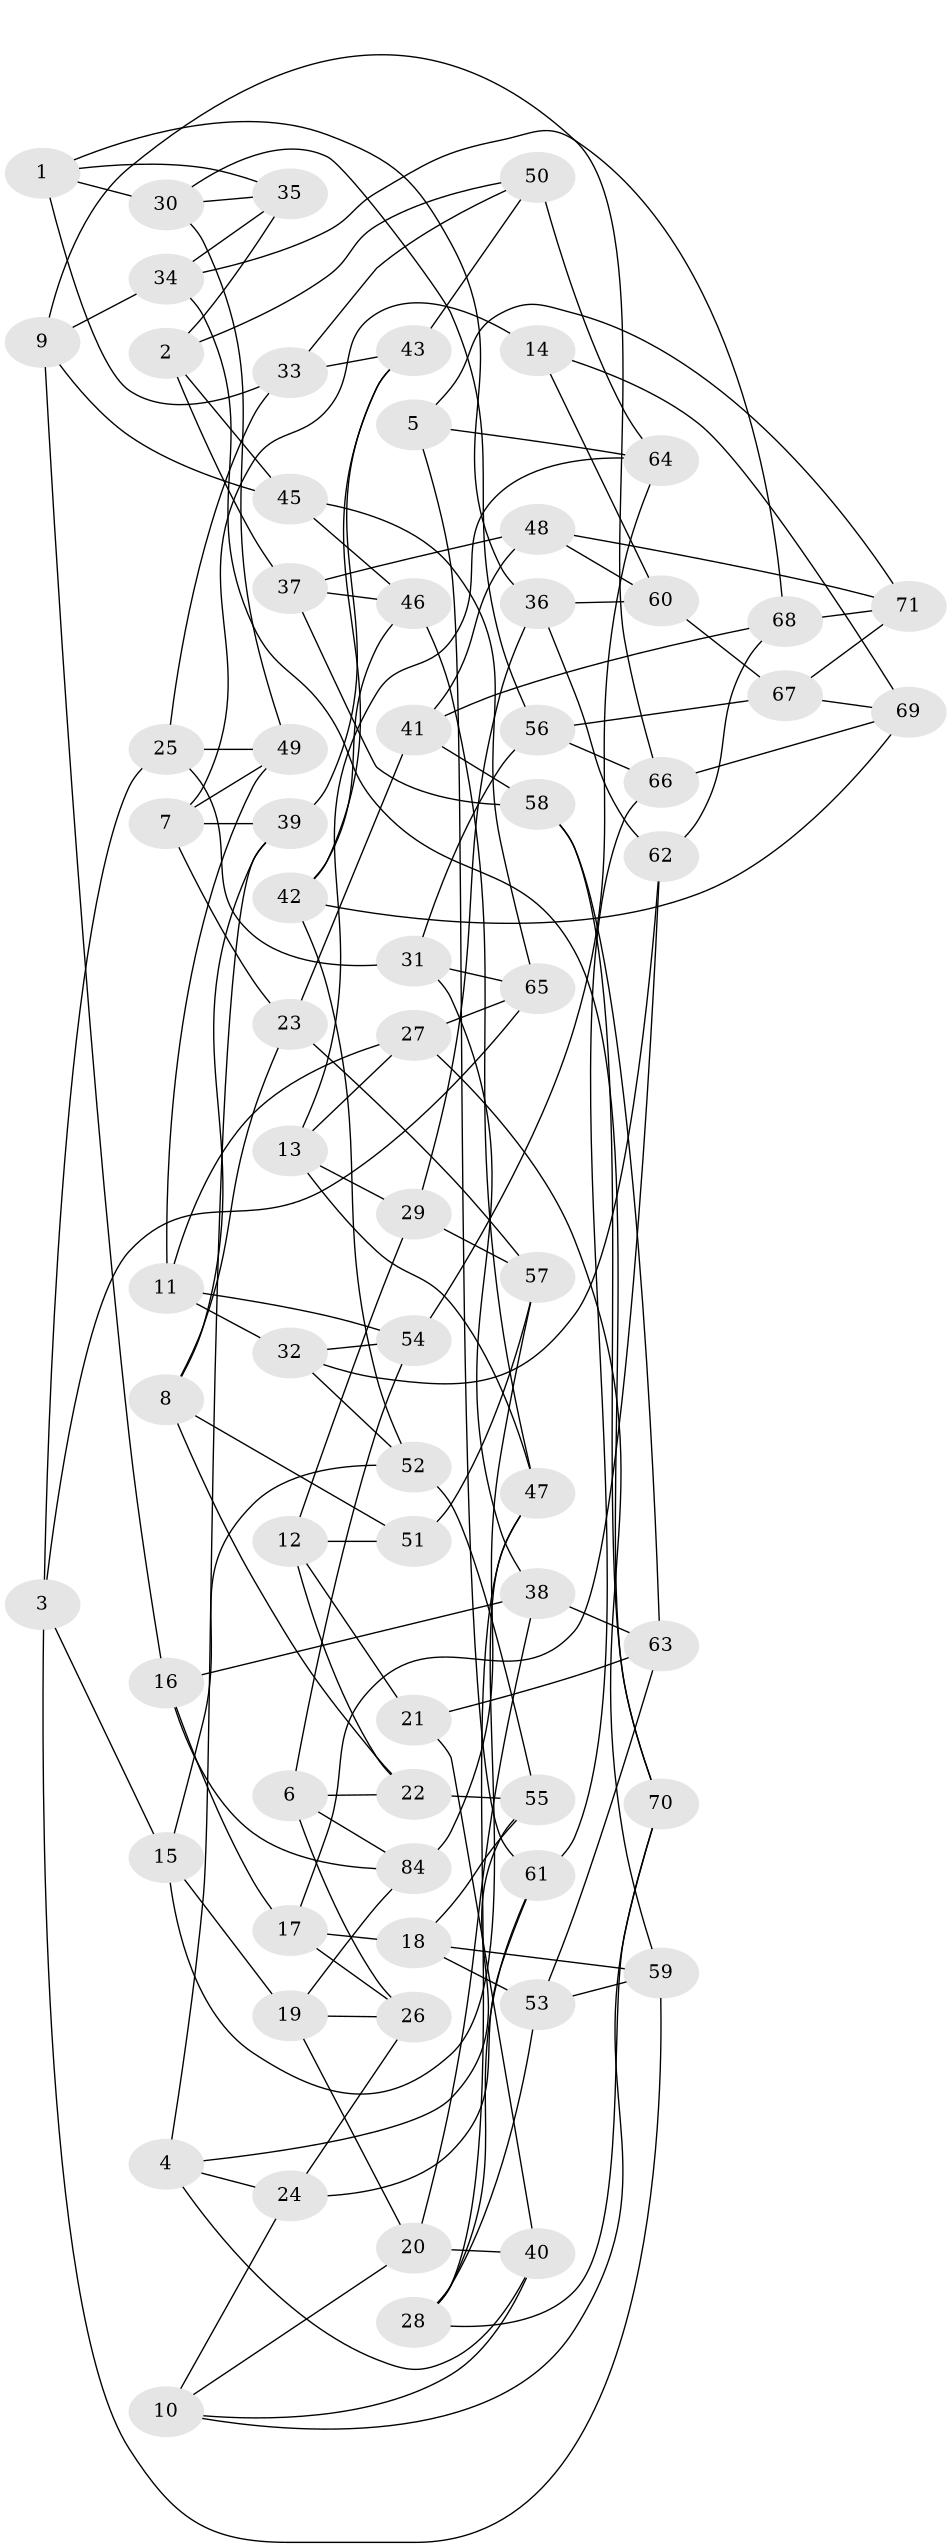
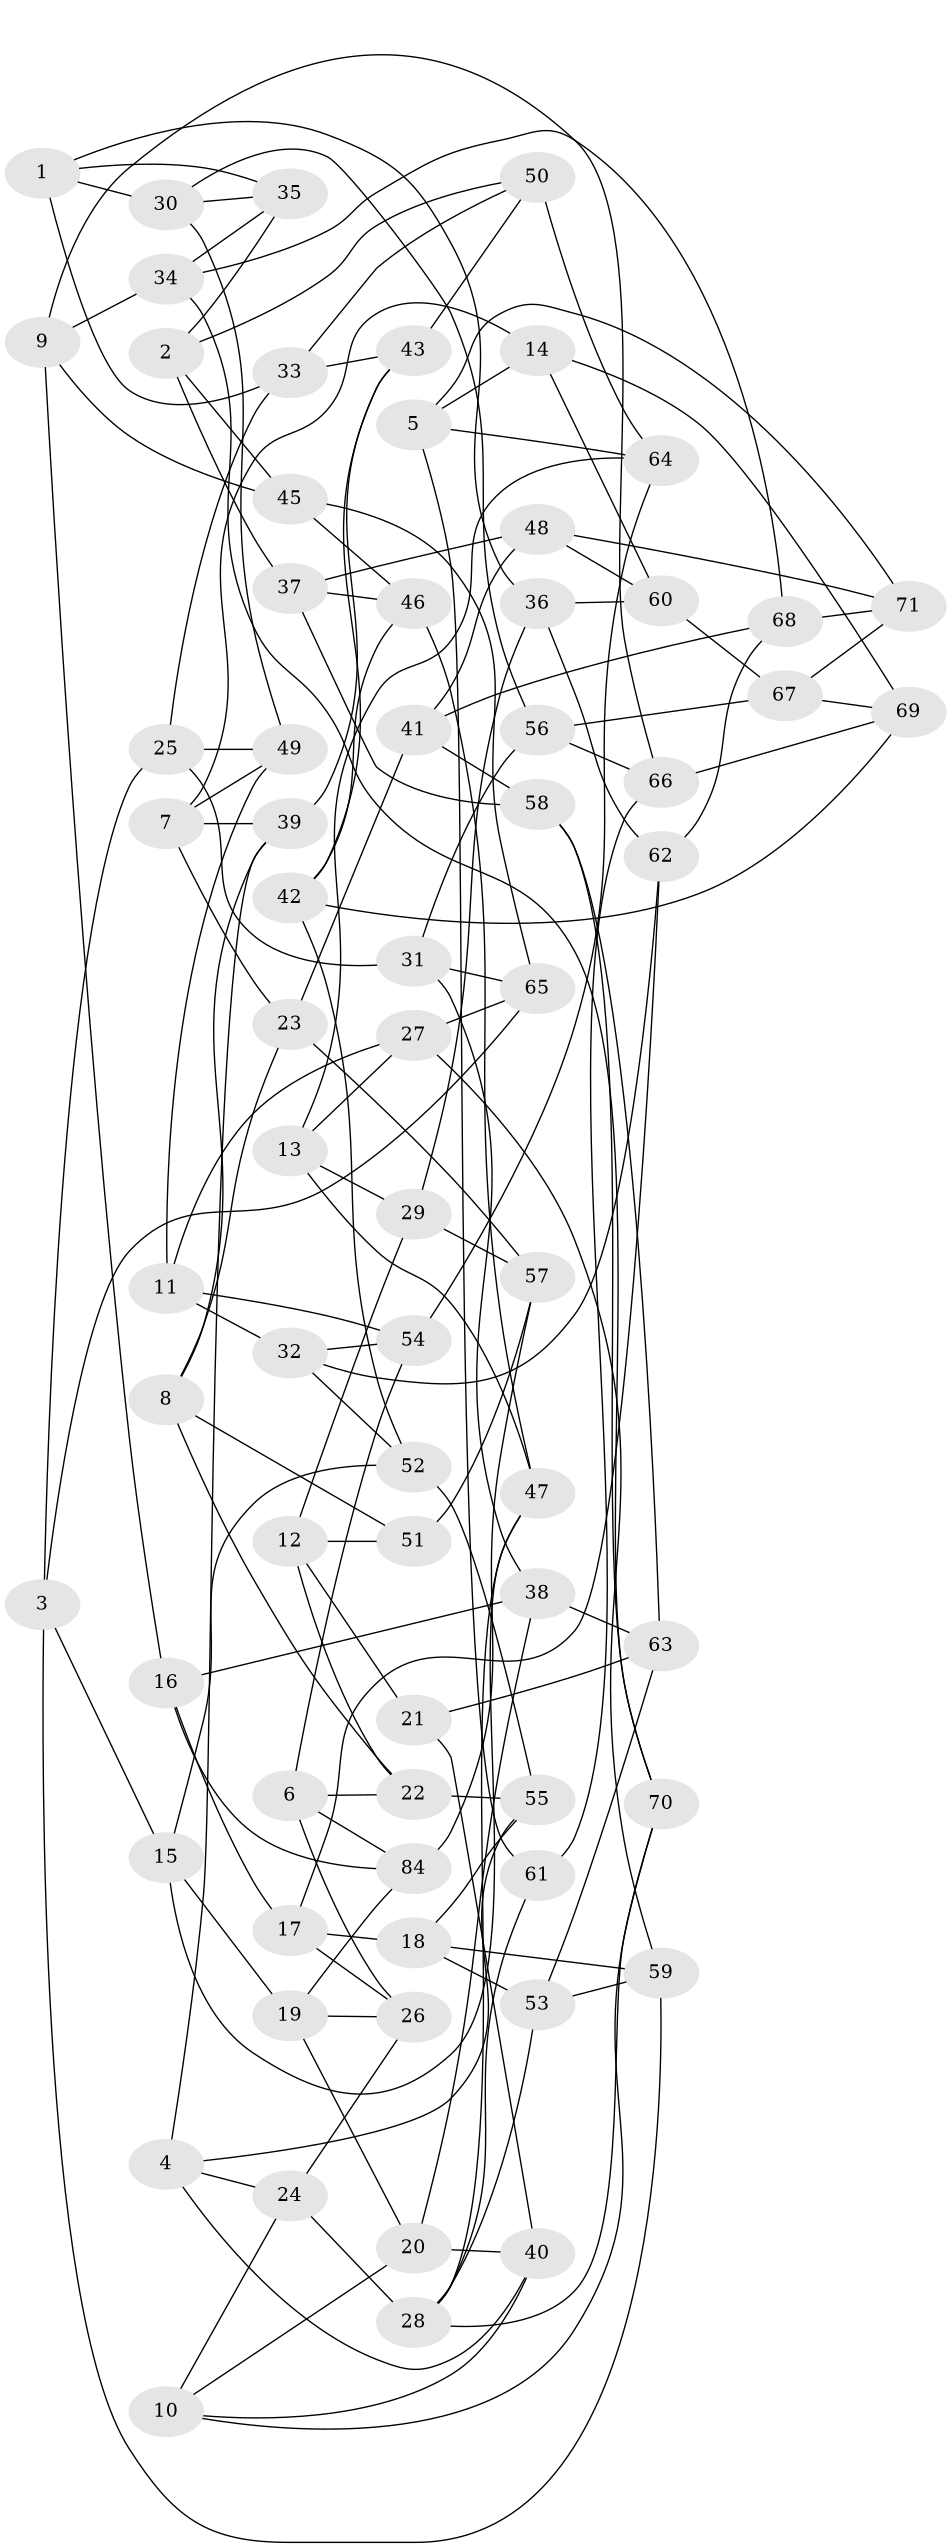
none -> (467, 393)
(468, 2131) -> (352, 2259)
